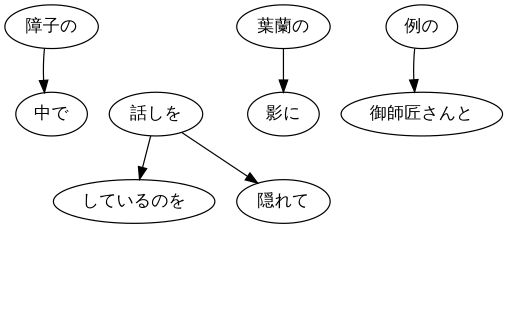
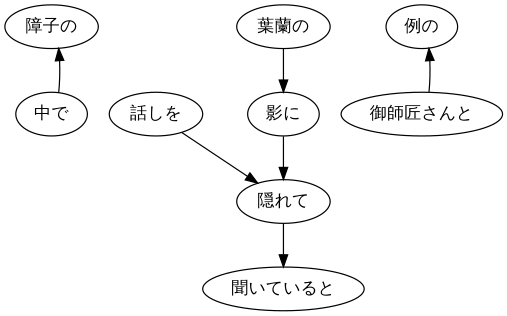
(43, 64) -> (60, 77)
(414, 64) -> (430, 76)
none -> (283, 152)
(134, 202) -> none
none -> (283, 289)
